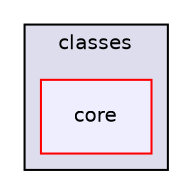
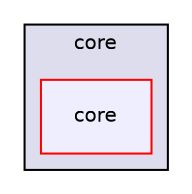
(96, 44) -> (96, 44)
